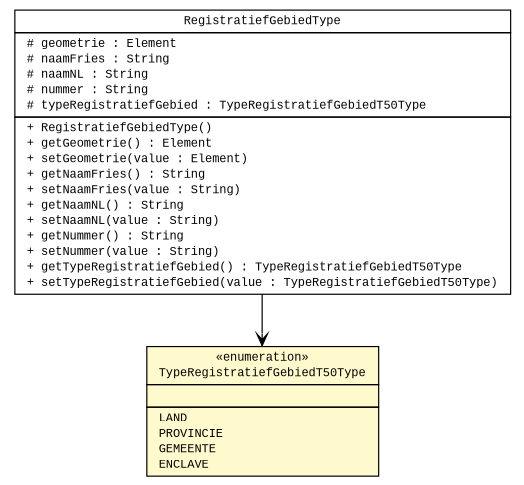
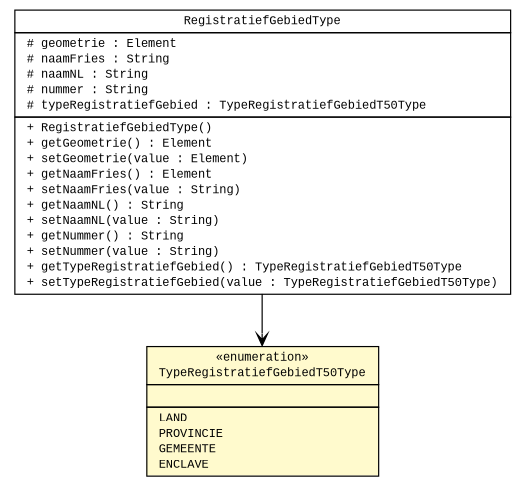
(117, 174) -> (120, 174)
